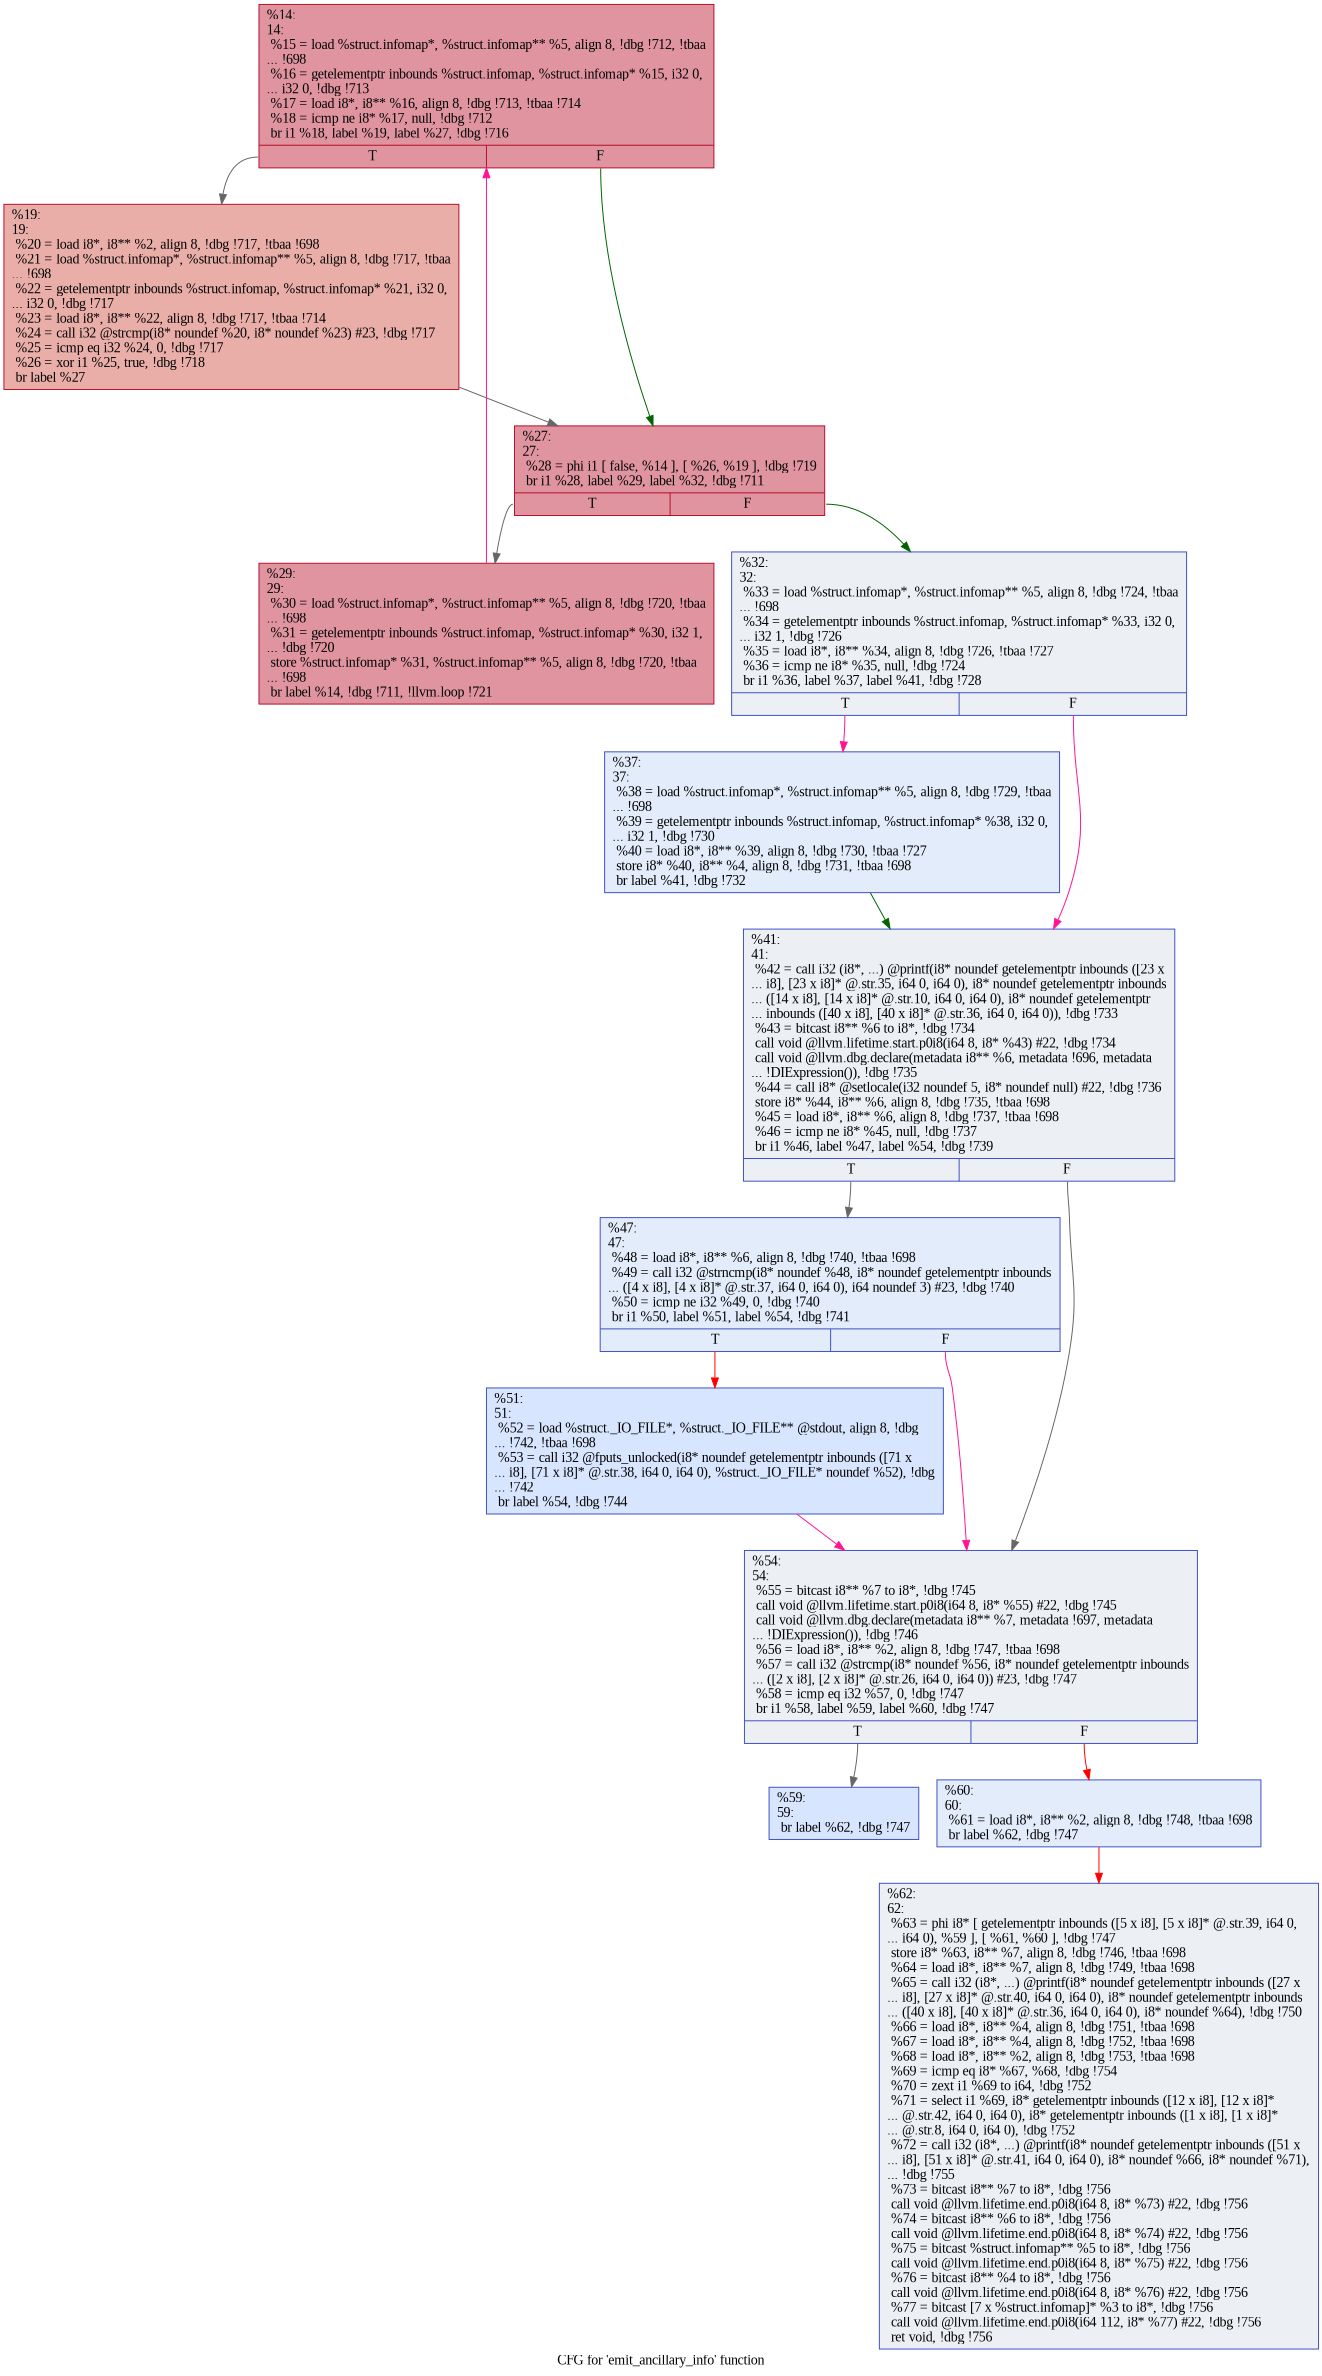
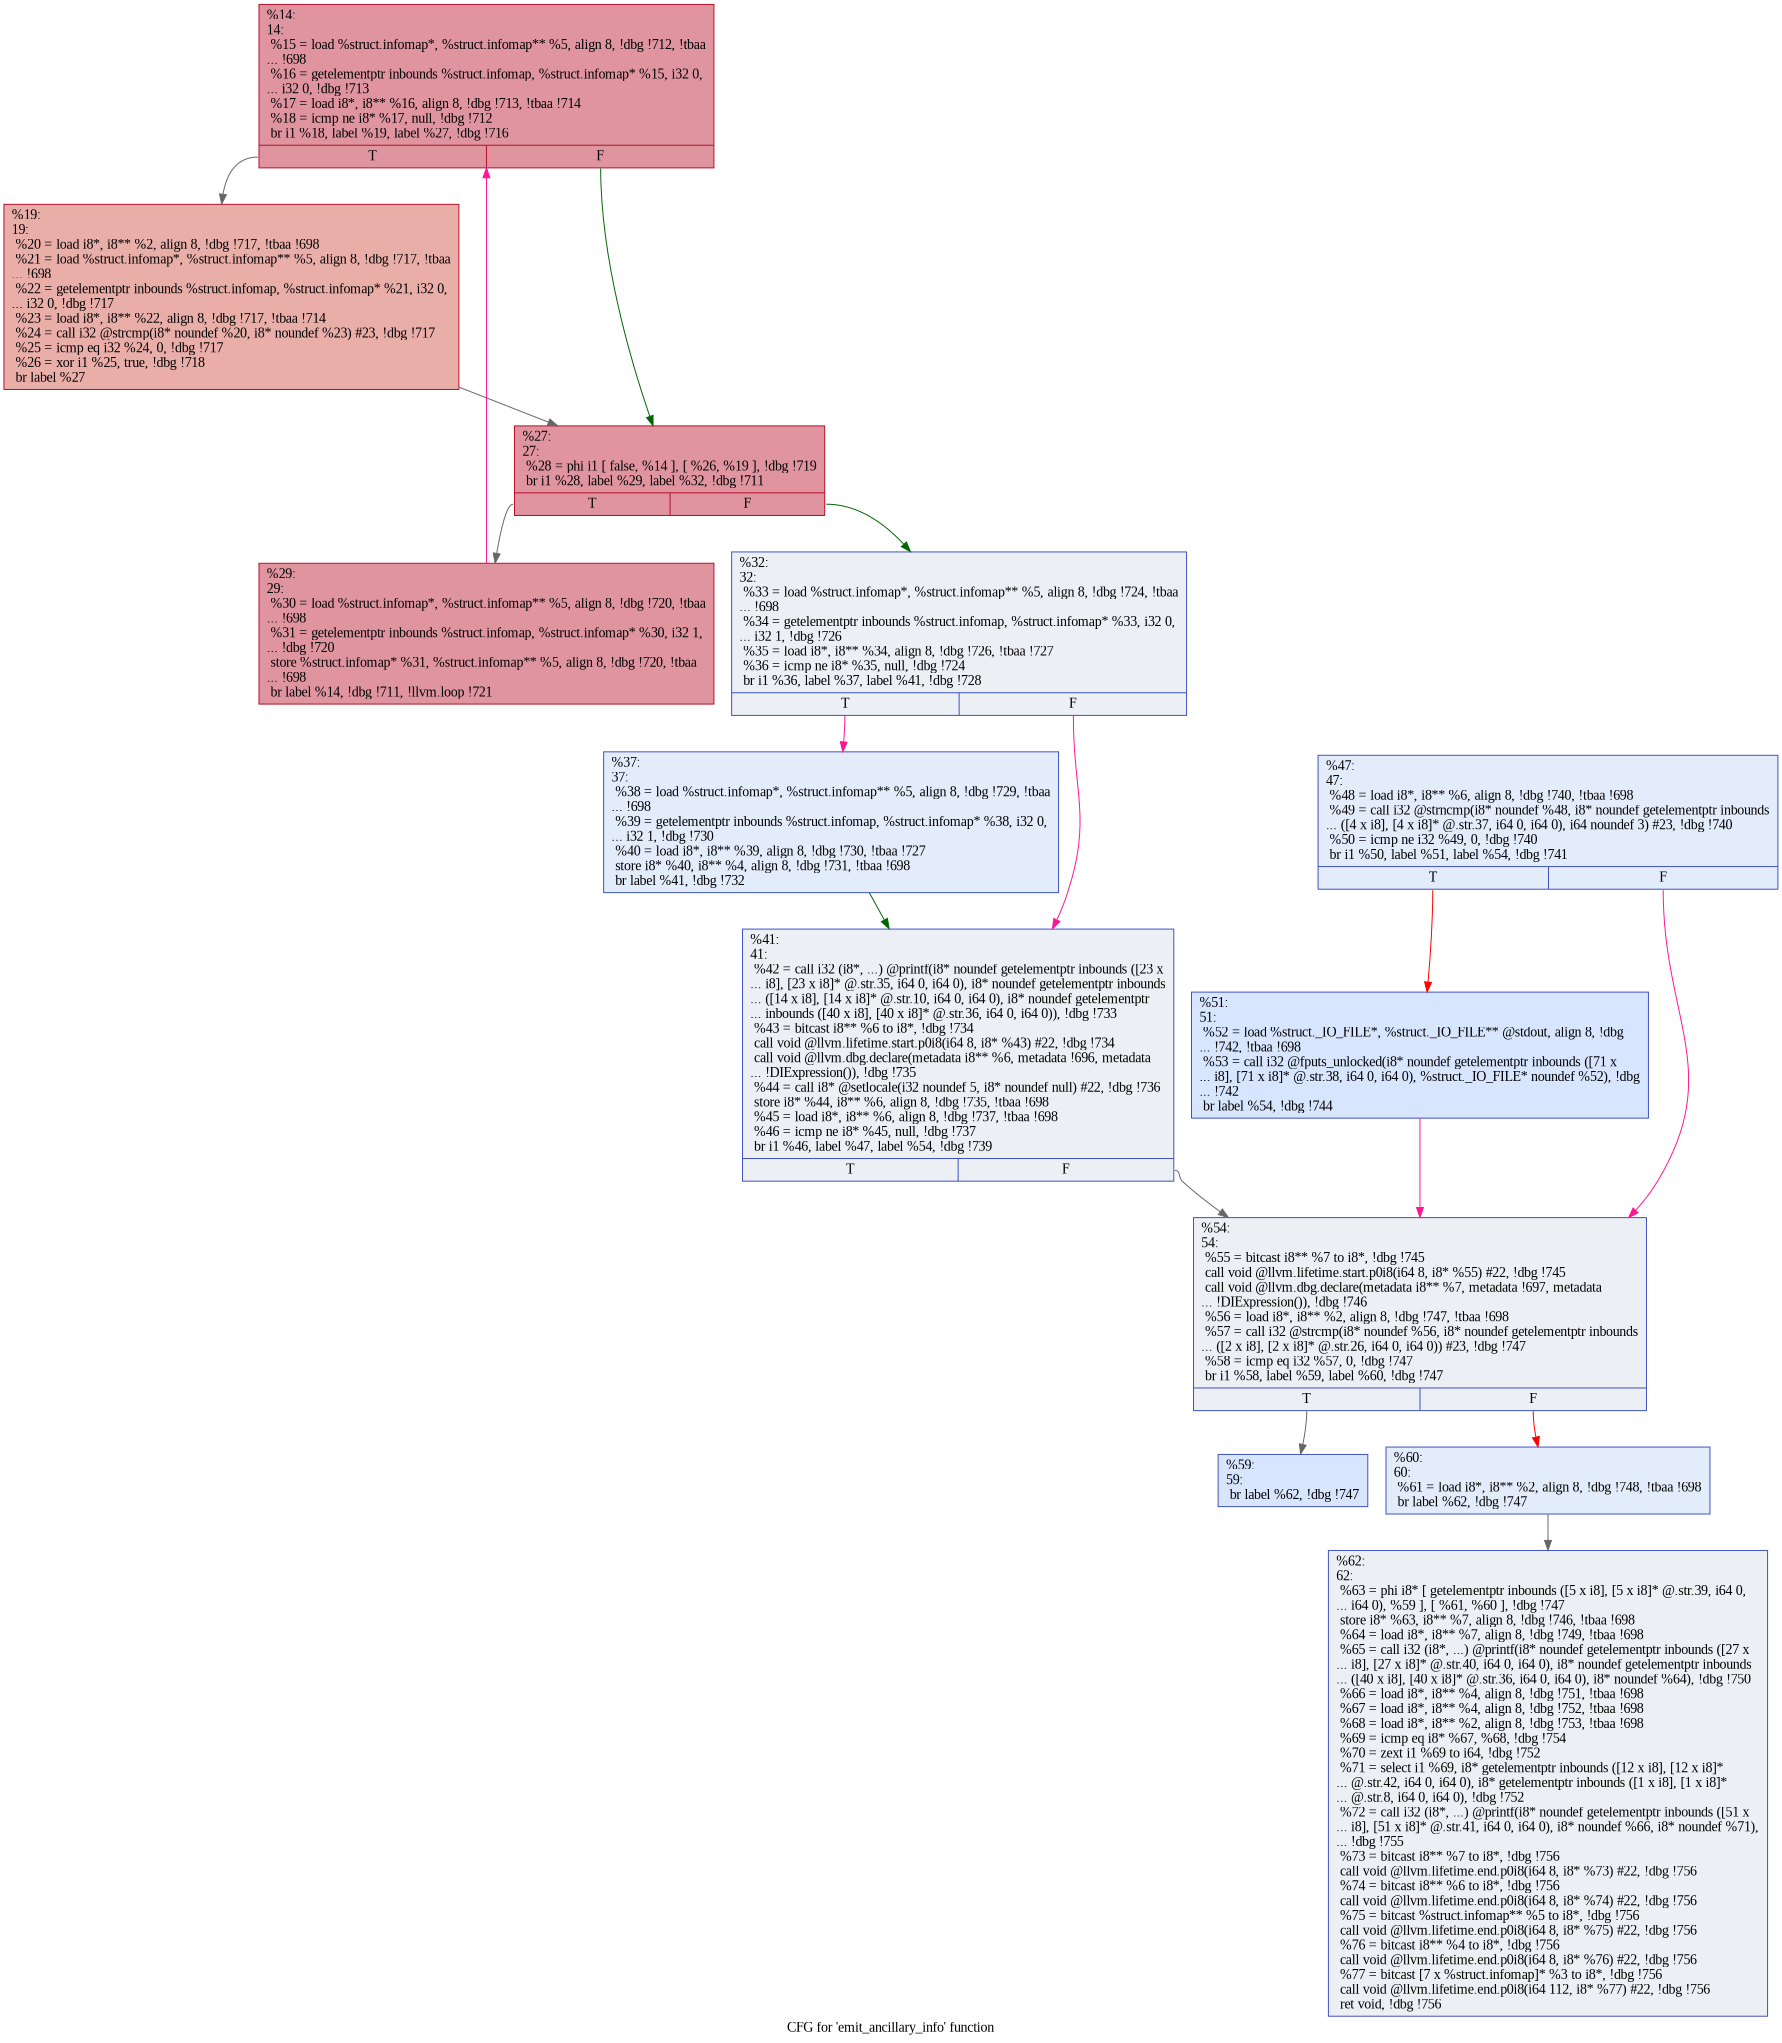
(850, 1195) -> none
(1099, 1860) -> (1548, 1527)
